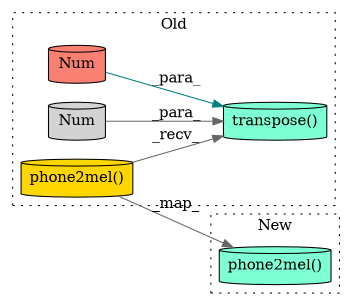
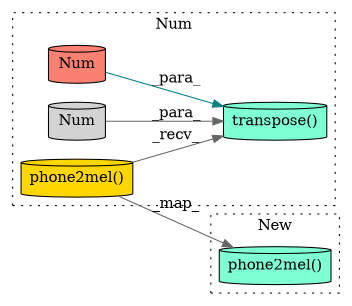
(174, 25) -> (174, 25)
